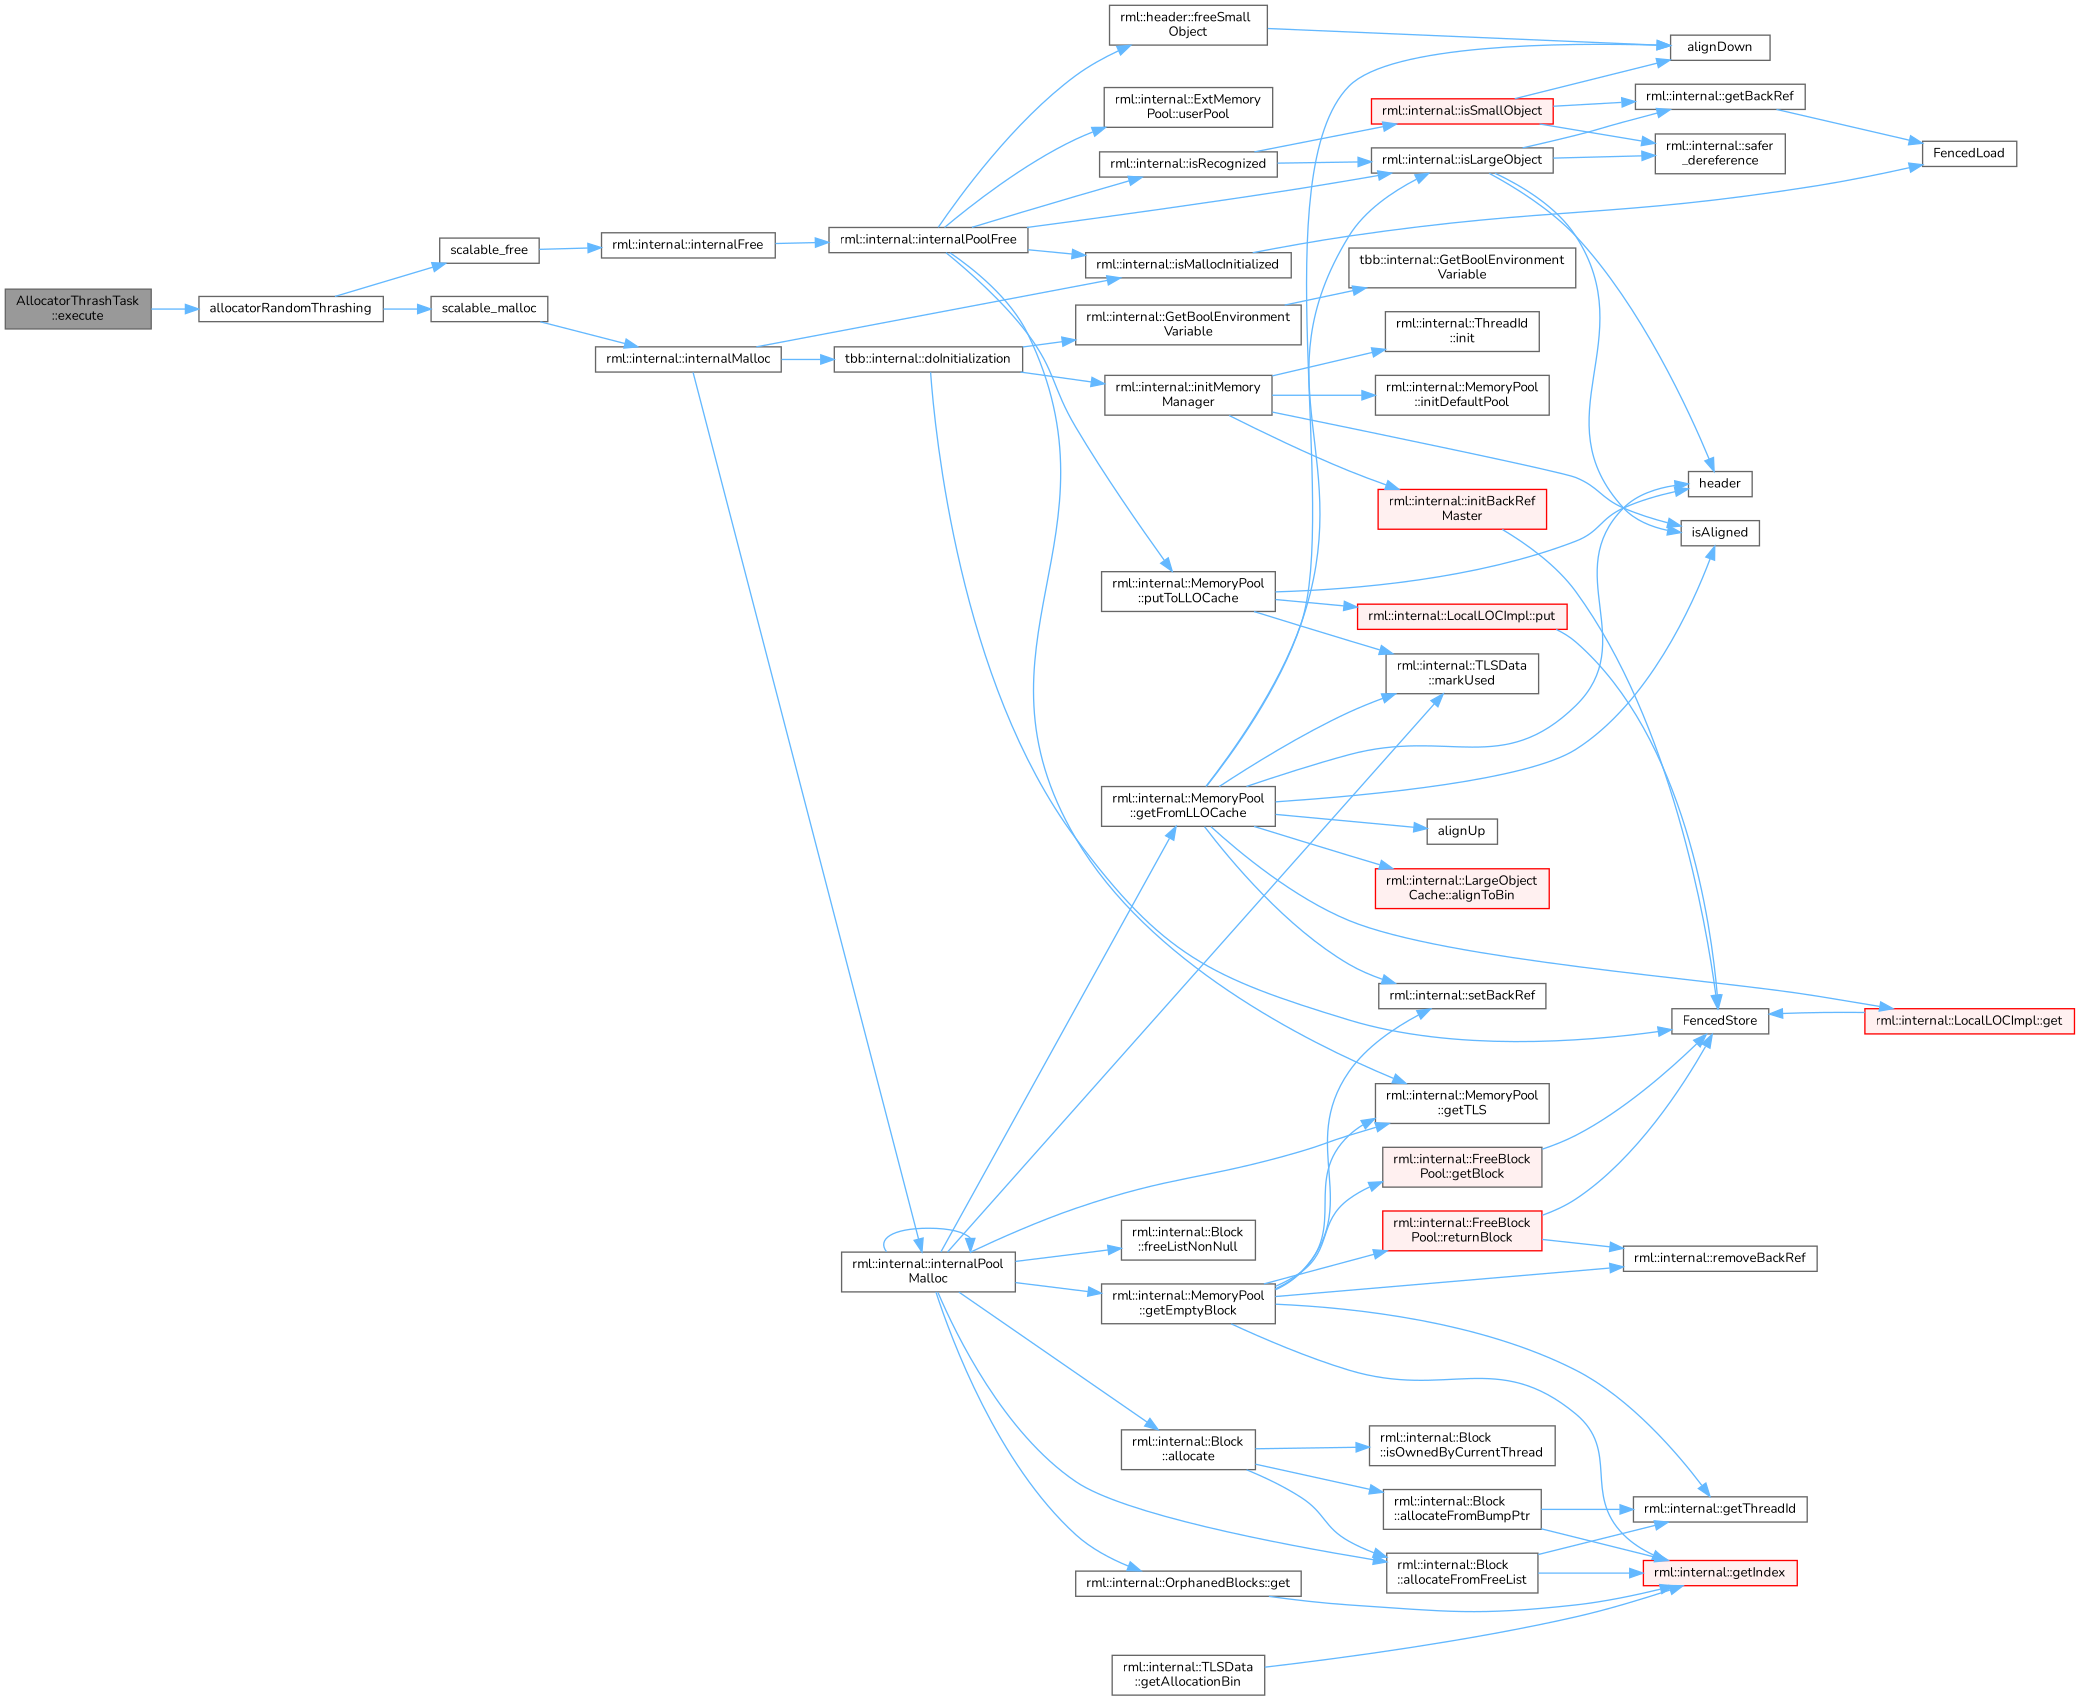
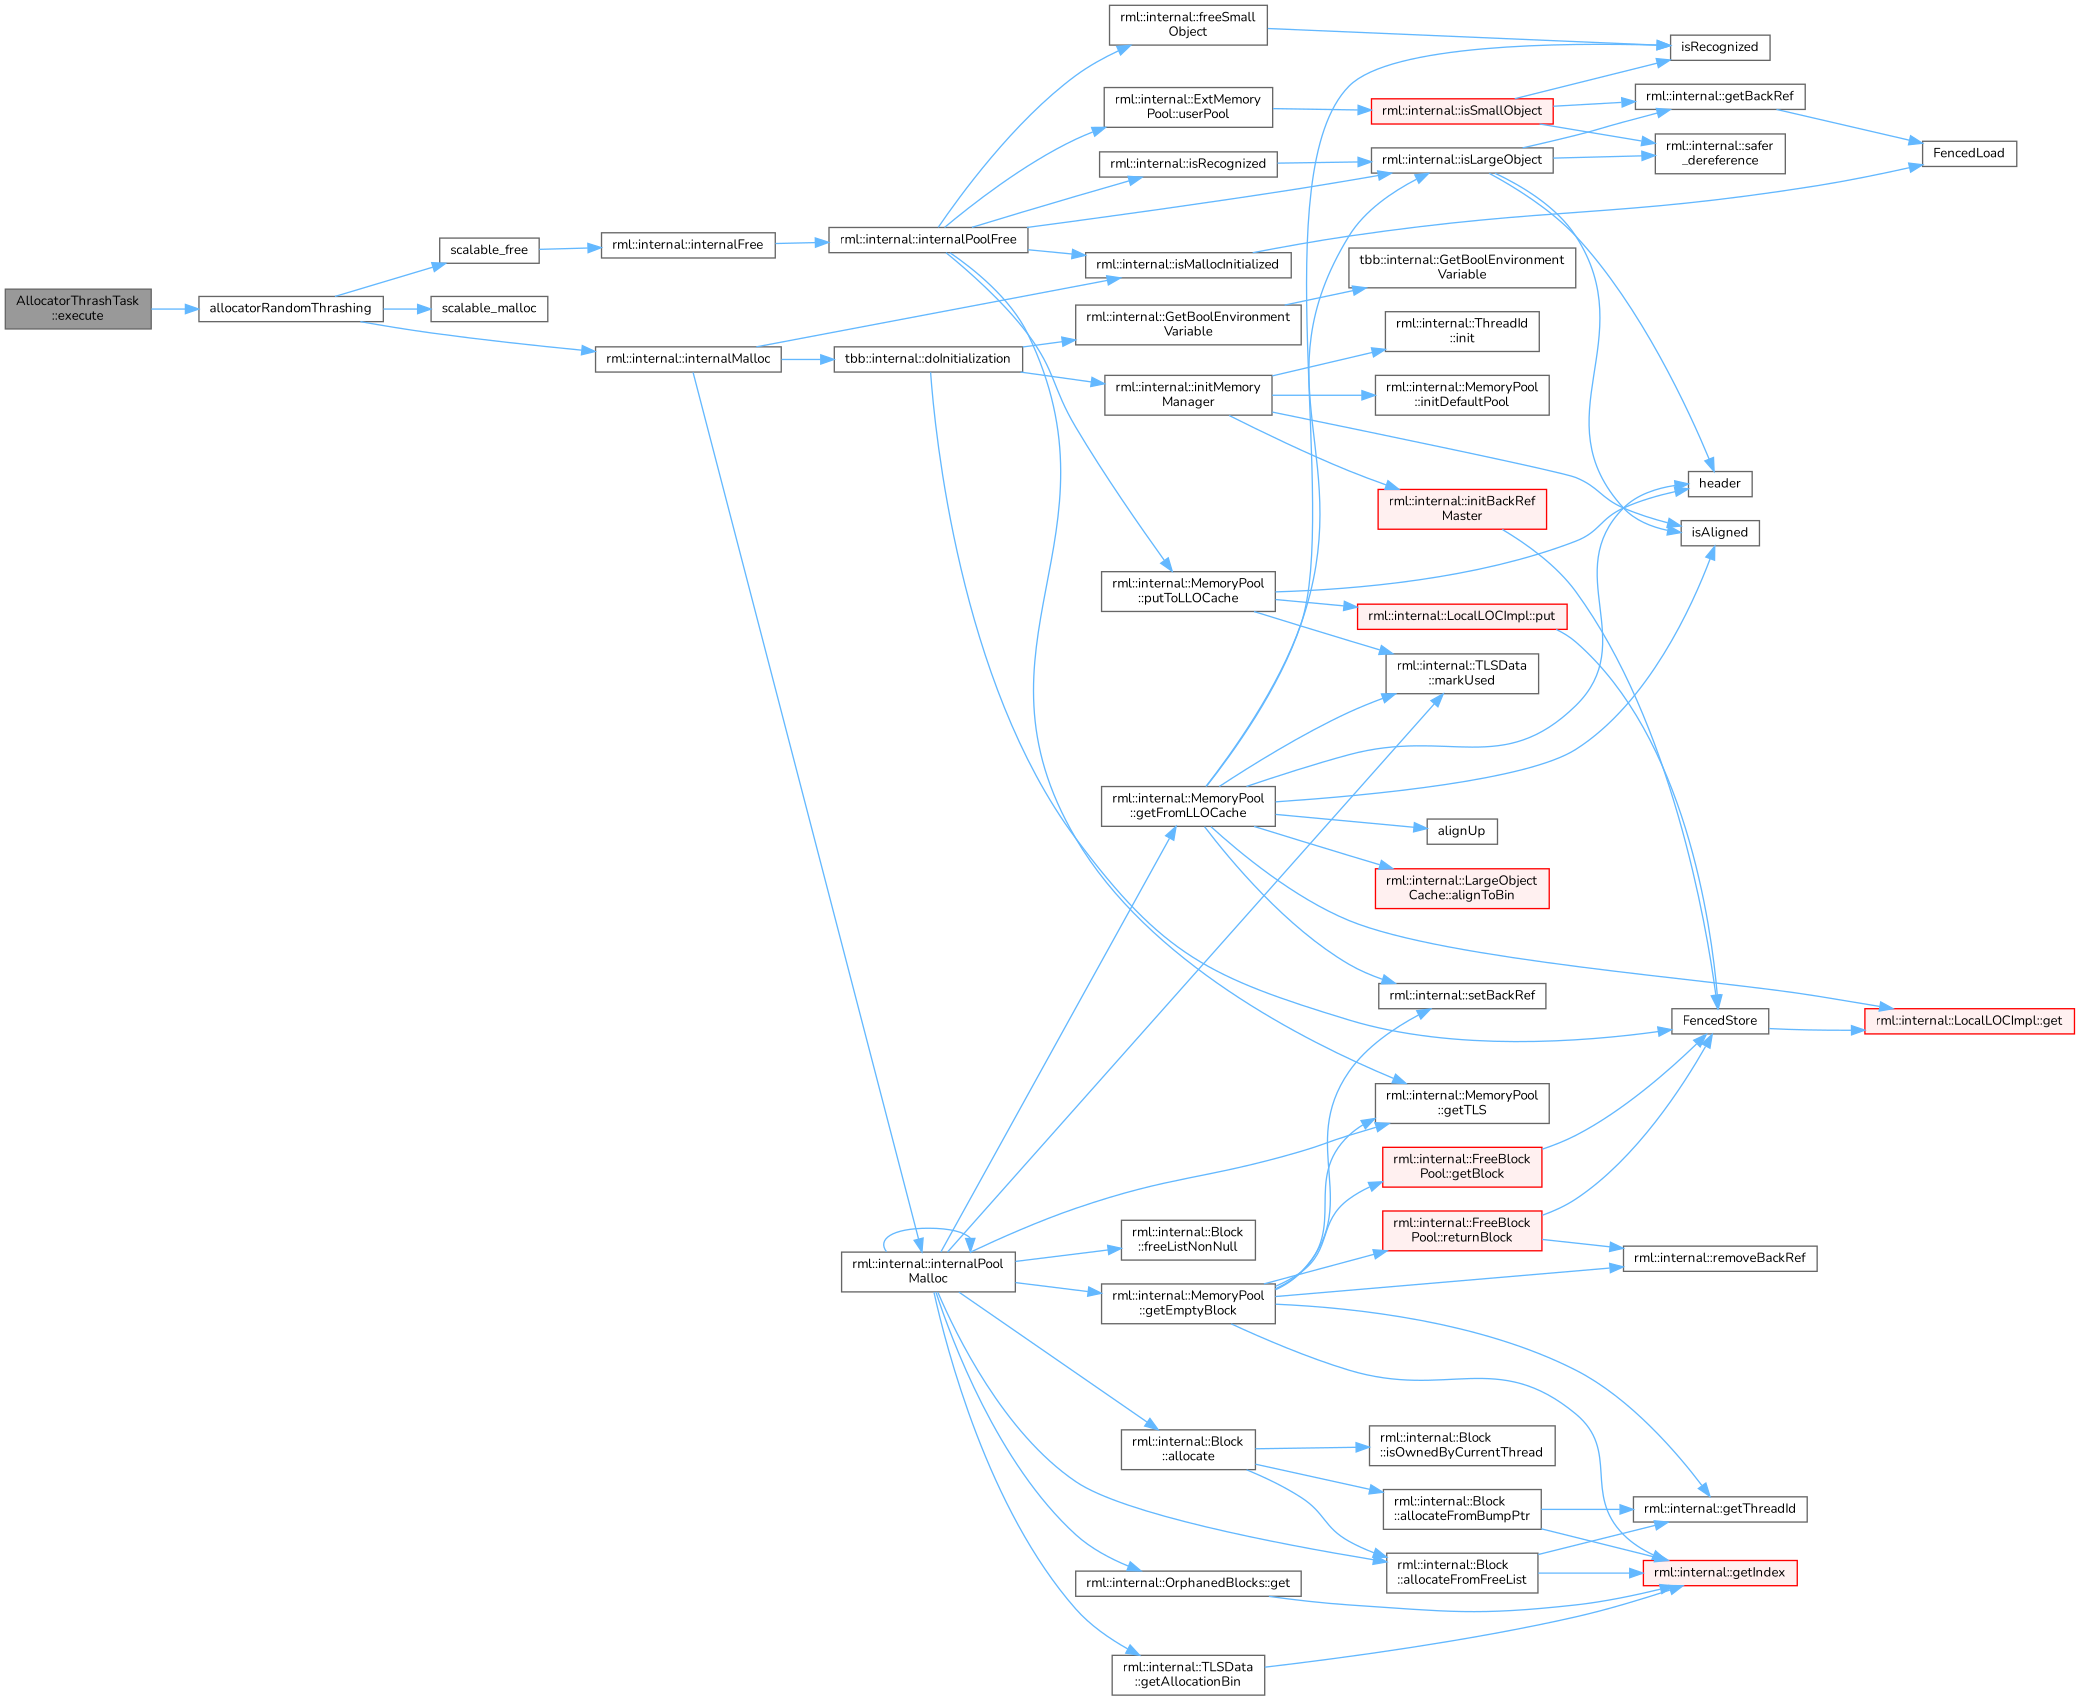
(1188, 25) -> (1188, 25)
(1720, 48) -> (1720, 48)
(1312, 141) -> (1315, 109)
(583, 333) -> (471, 338)
(1824, 1012) -> (1810, 1030)
(1462, 1167) -> (1462, 1167)
none -> (1000, 1489)
